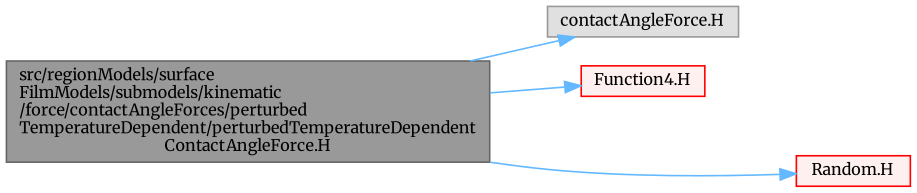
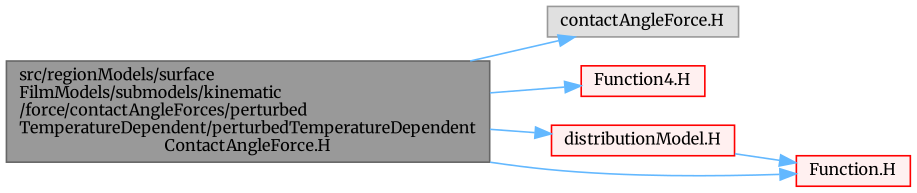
none -> (643, 140)
(853, 171) -> (853, 171)
